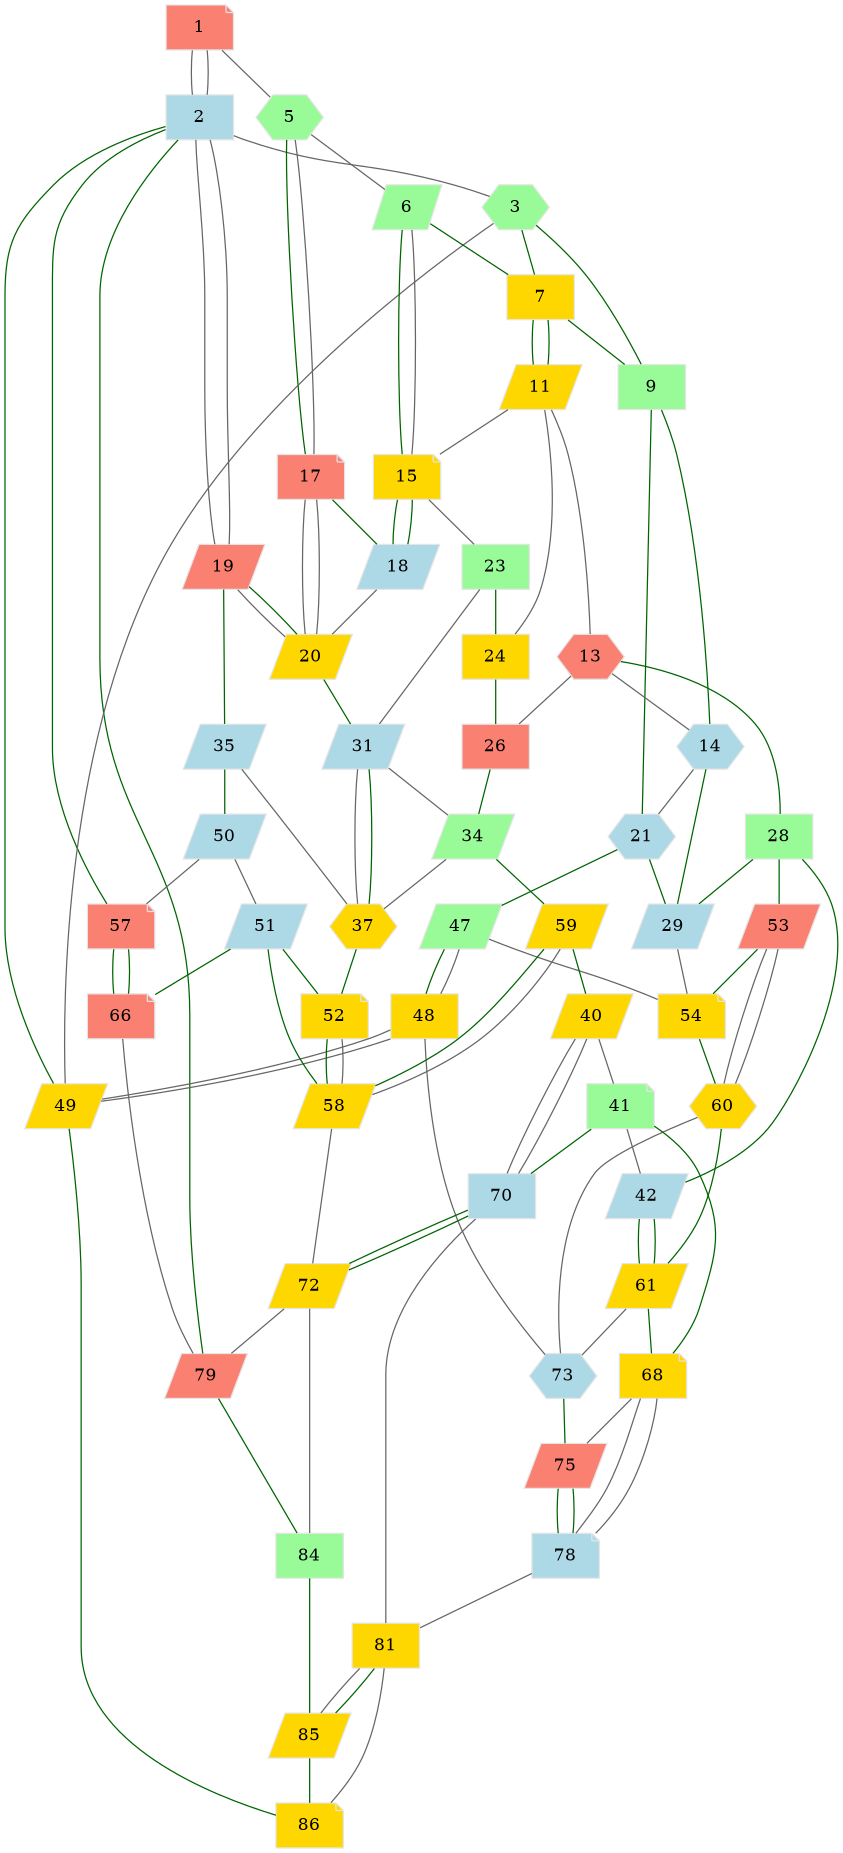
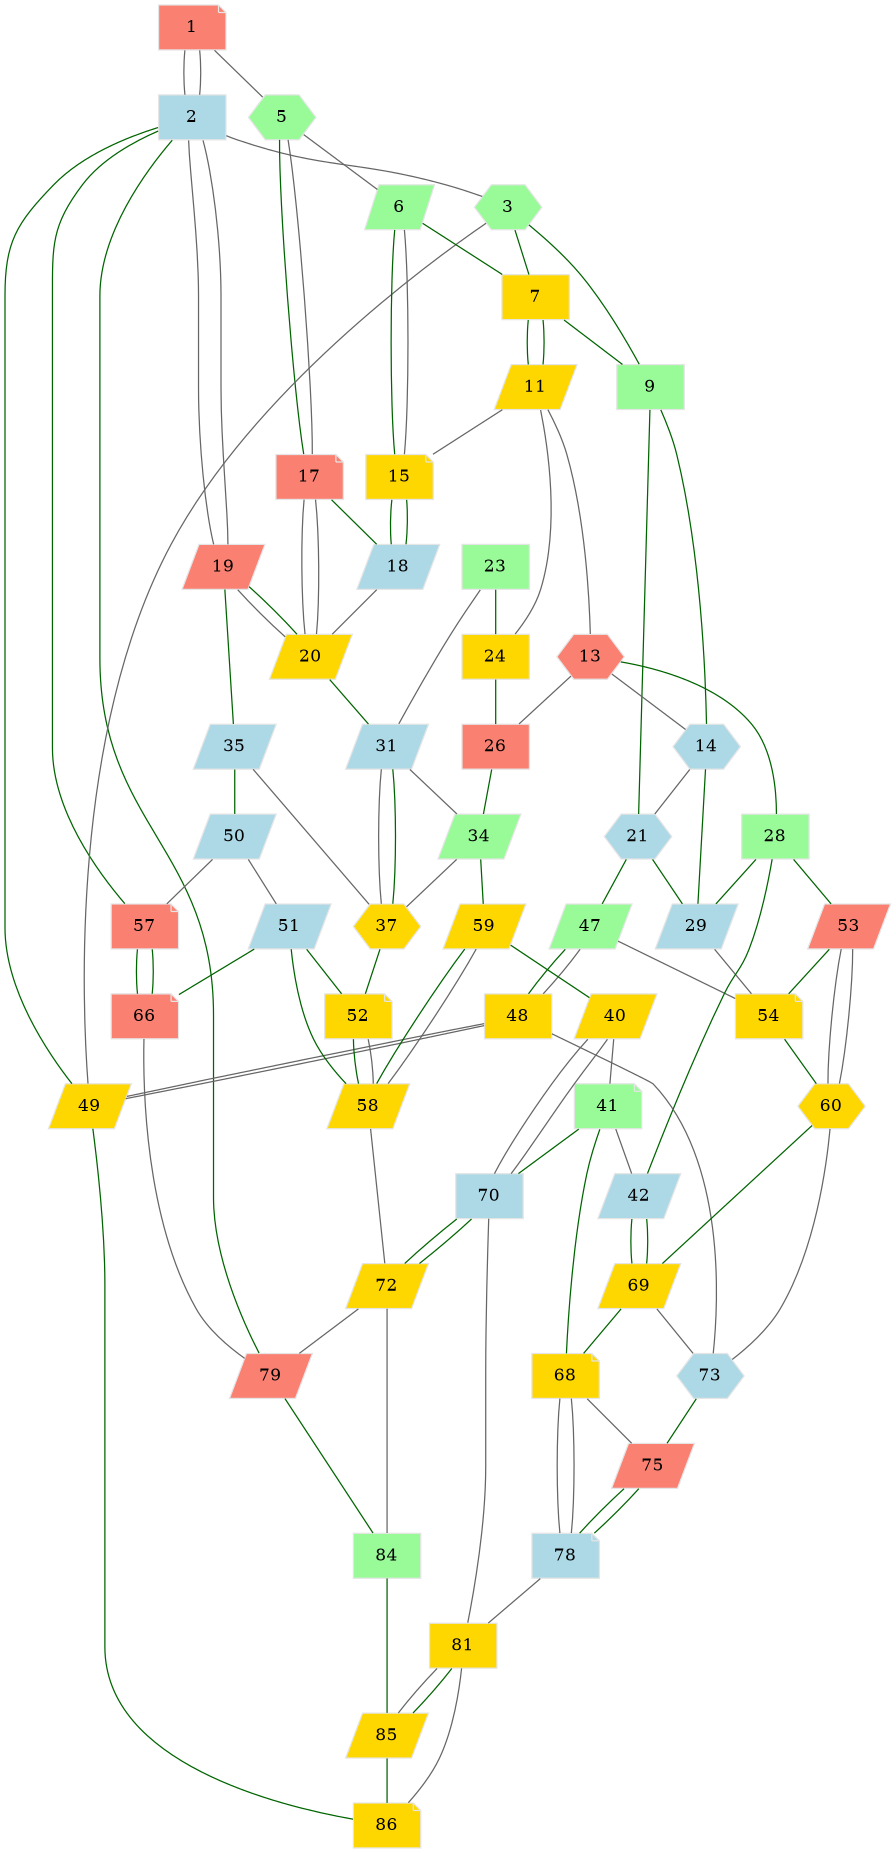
(451, 522) -> none
(647, 1286) -> (639, 1286)
